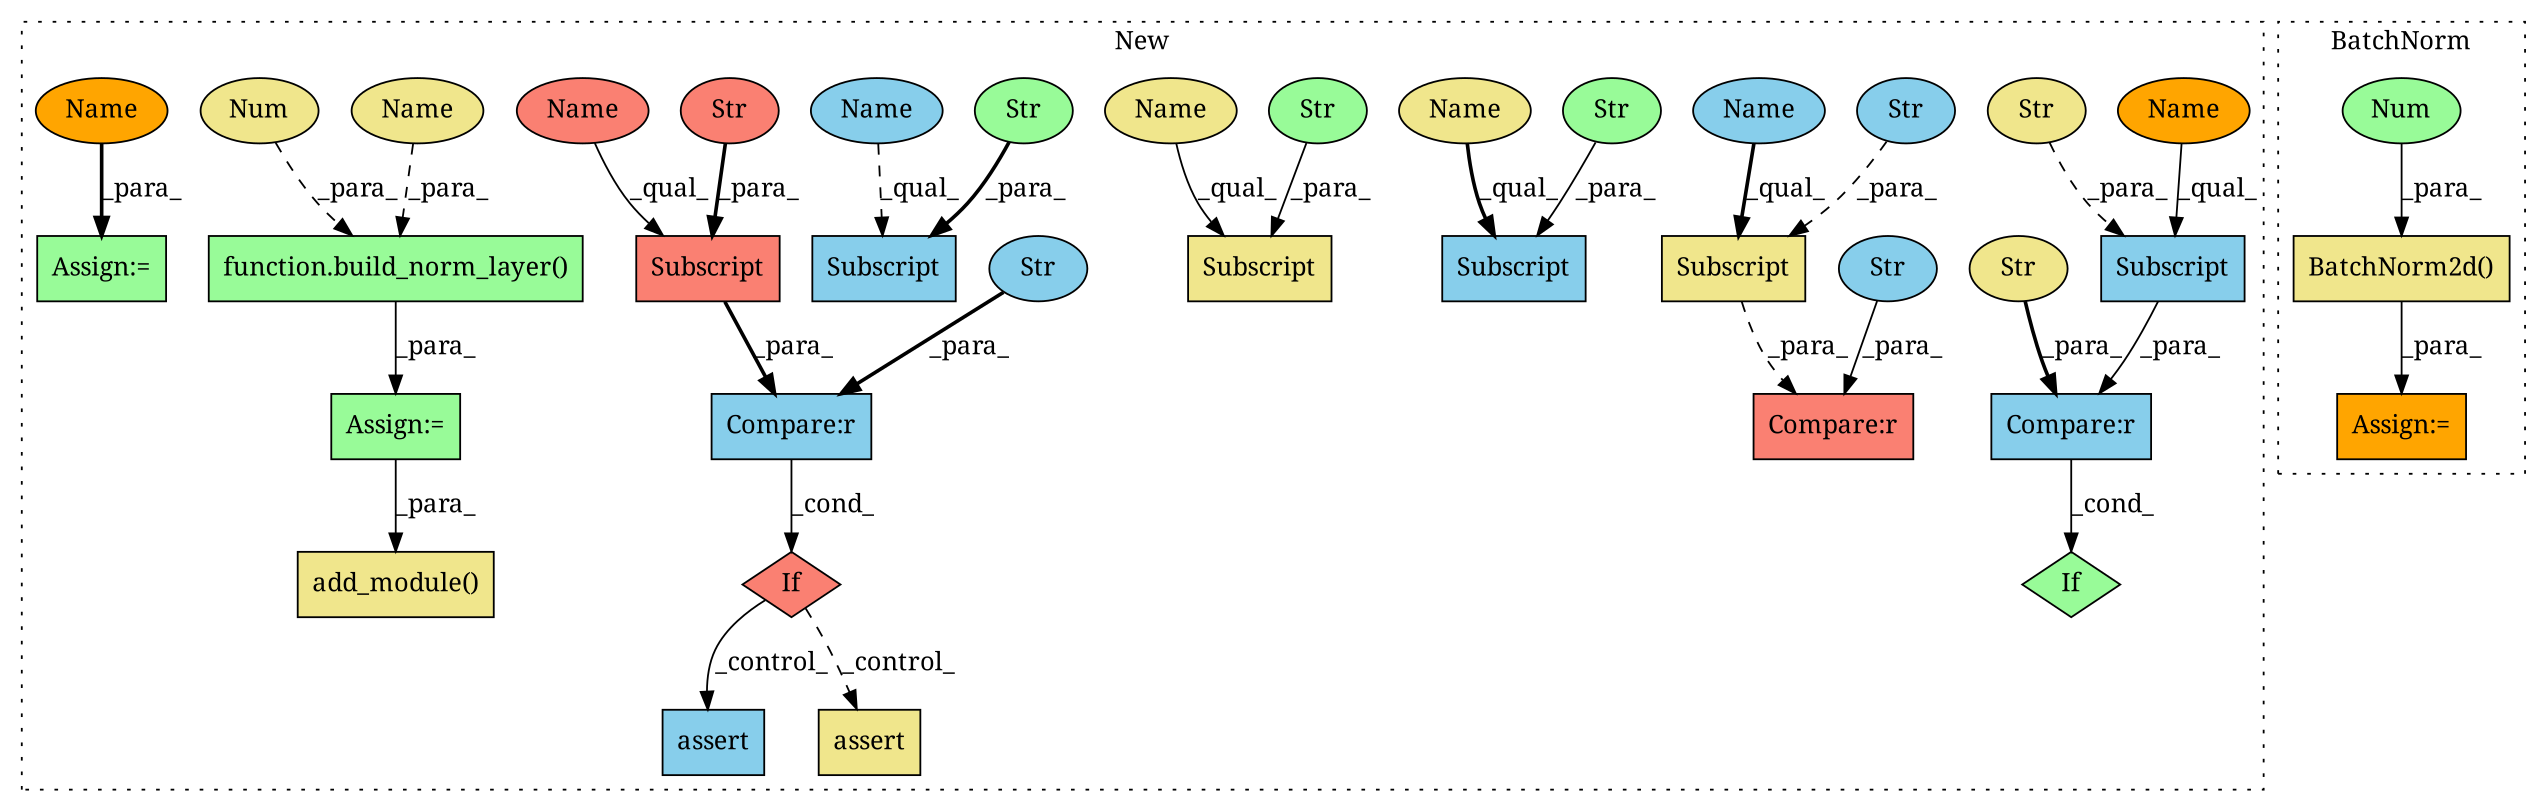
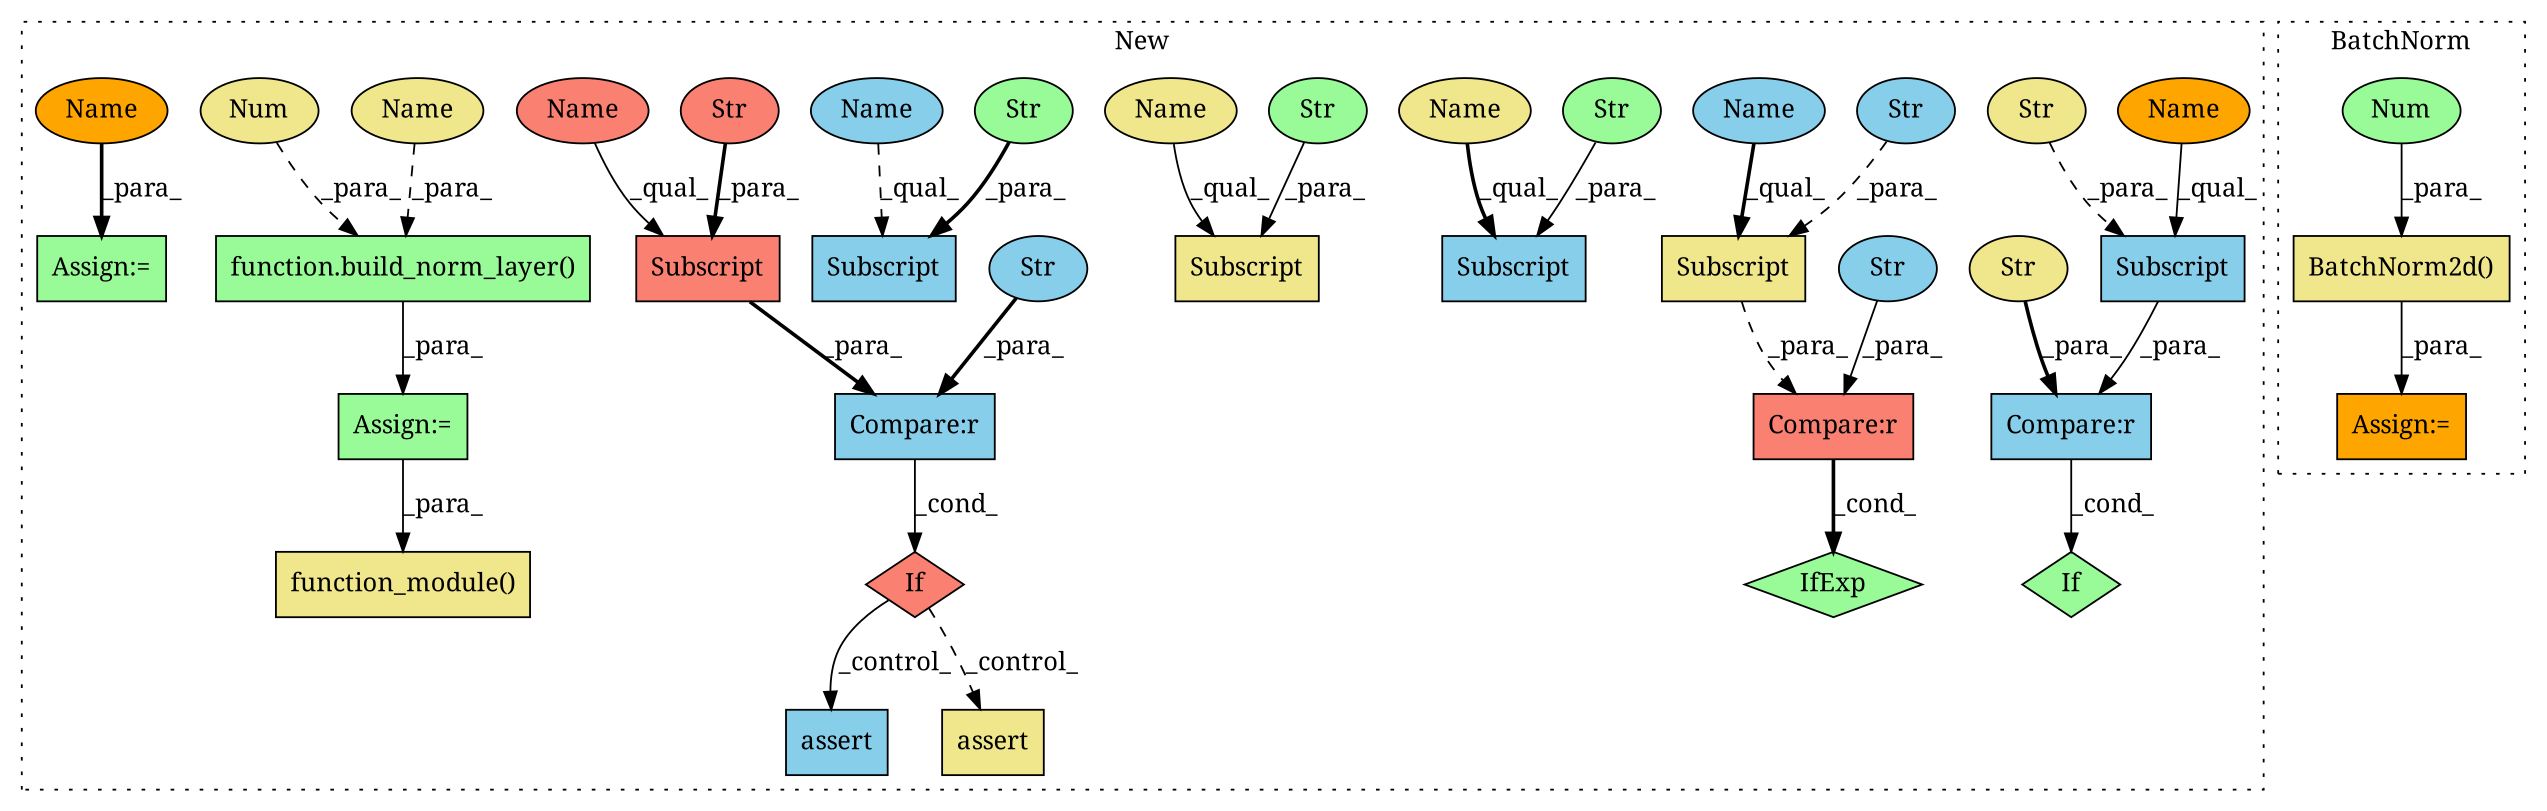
(396, 585) -> (403, 585)
none -> (1833, 585)
